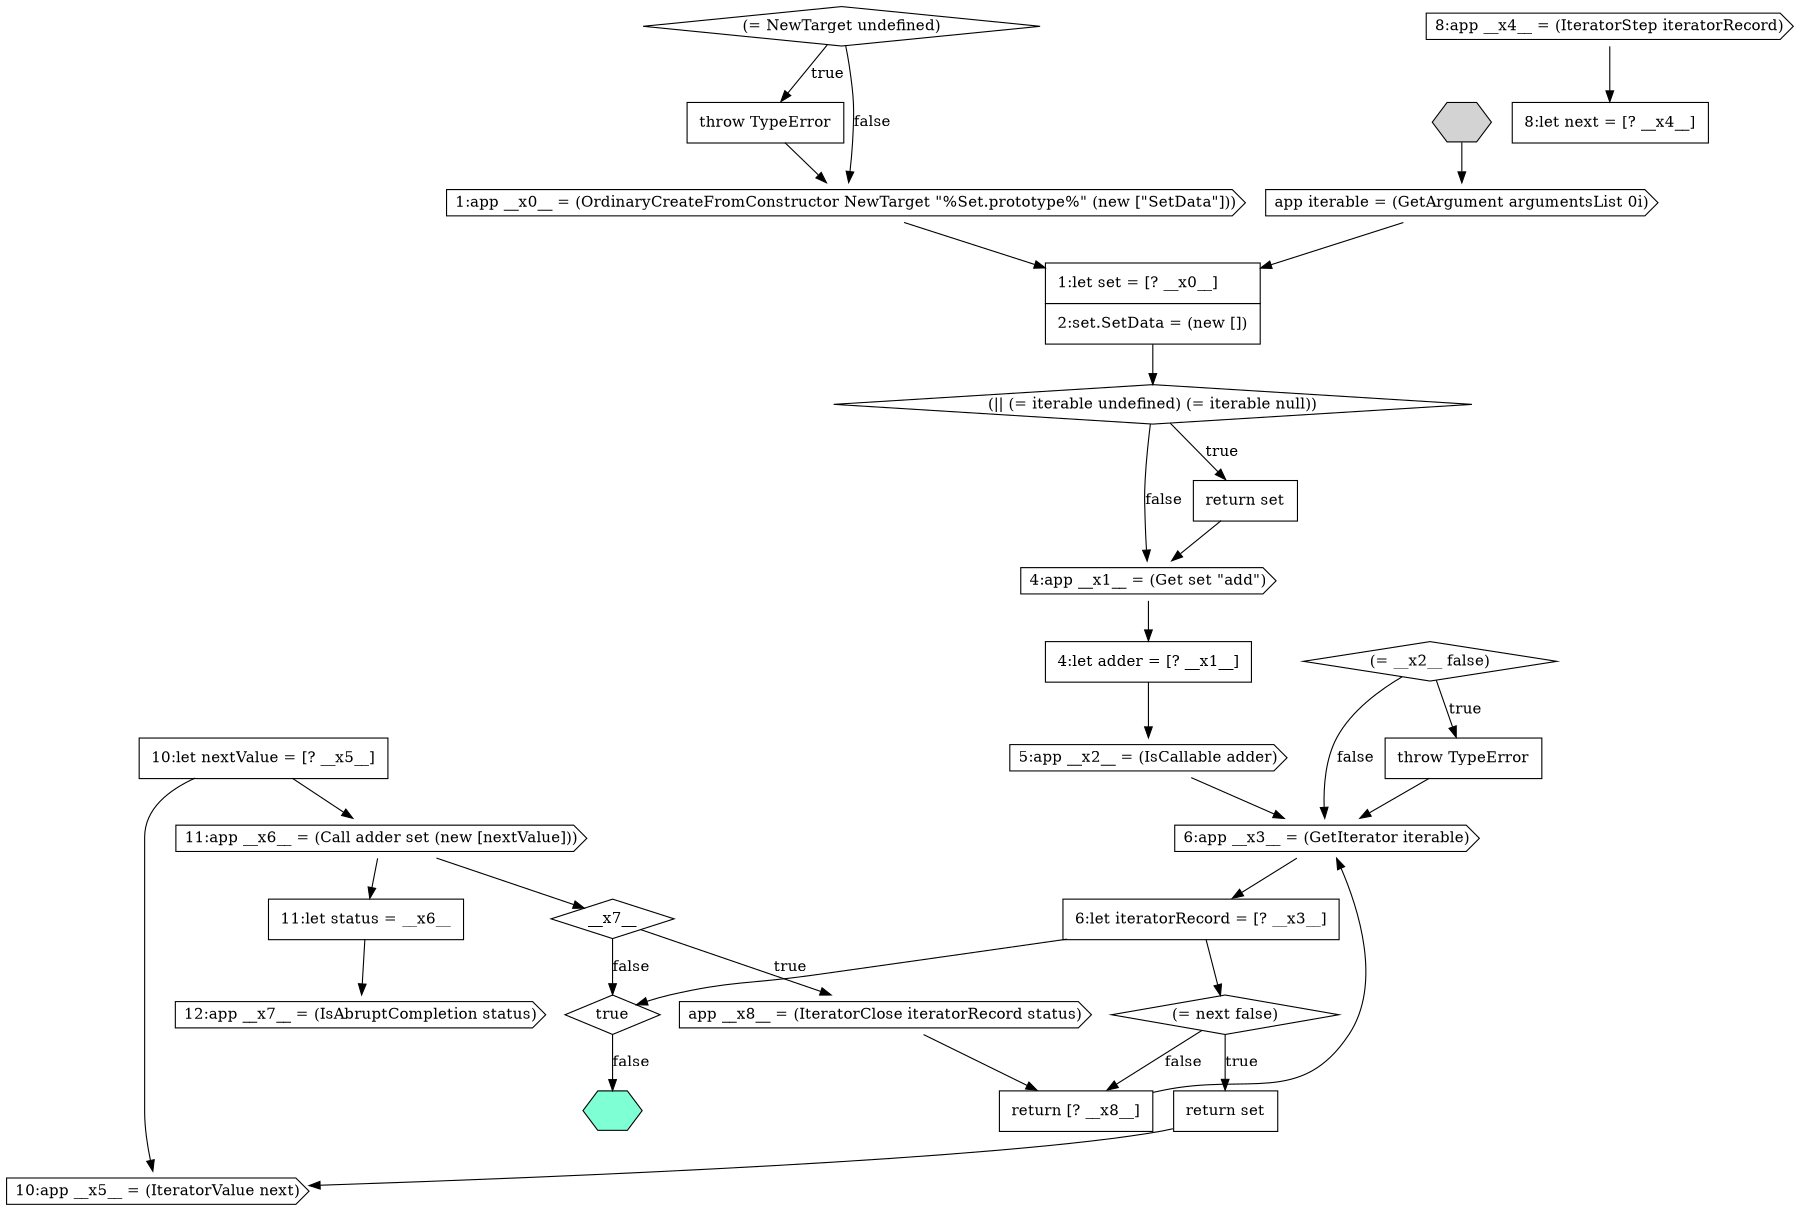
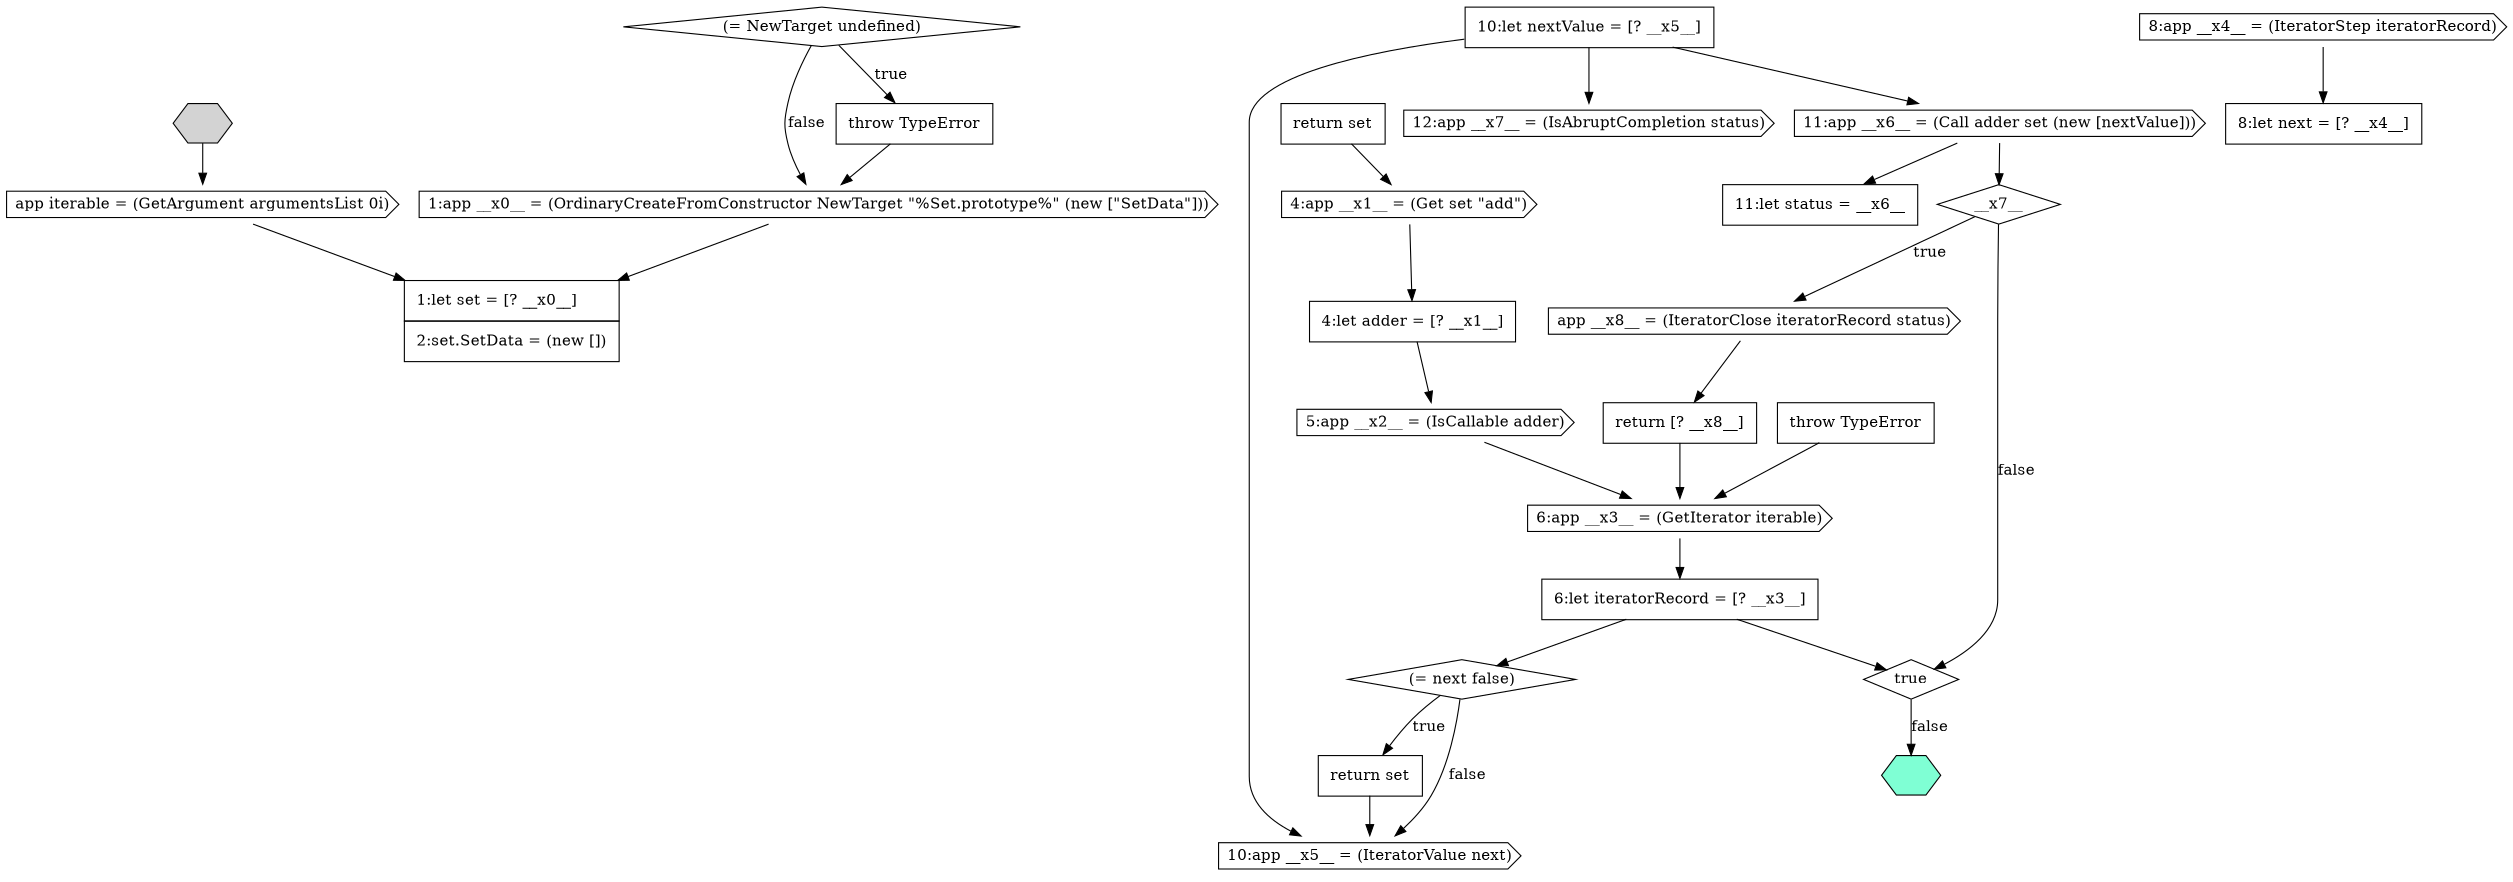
(1153, 404) -> none
(1430, 661) -> none
(364, 962) -> (1589, 70)
(1159, 1057) -> (1443, 769)
